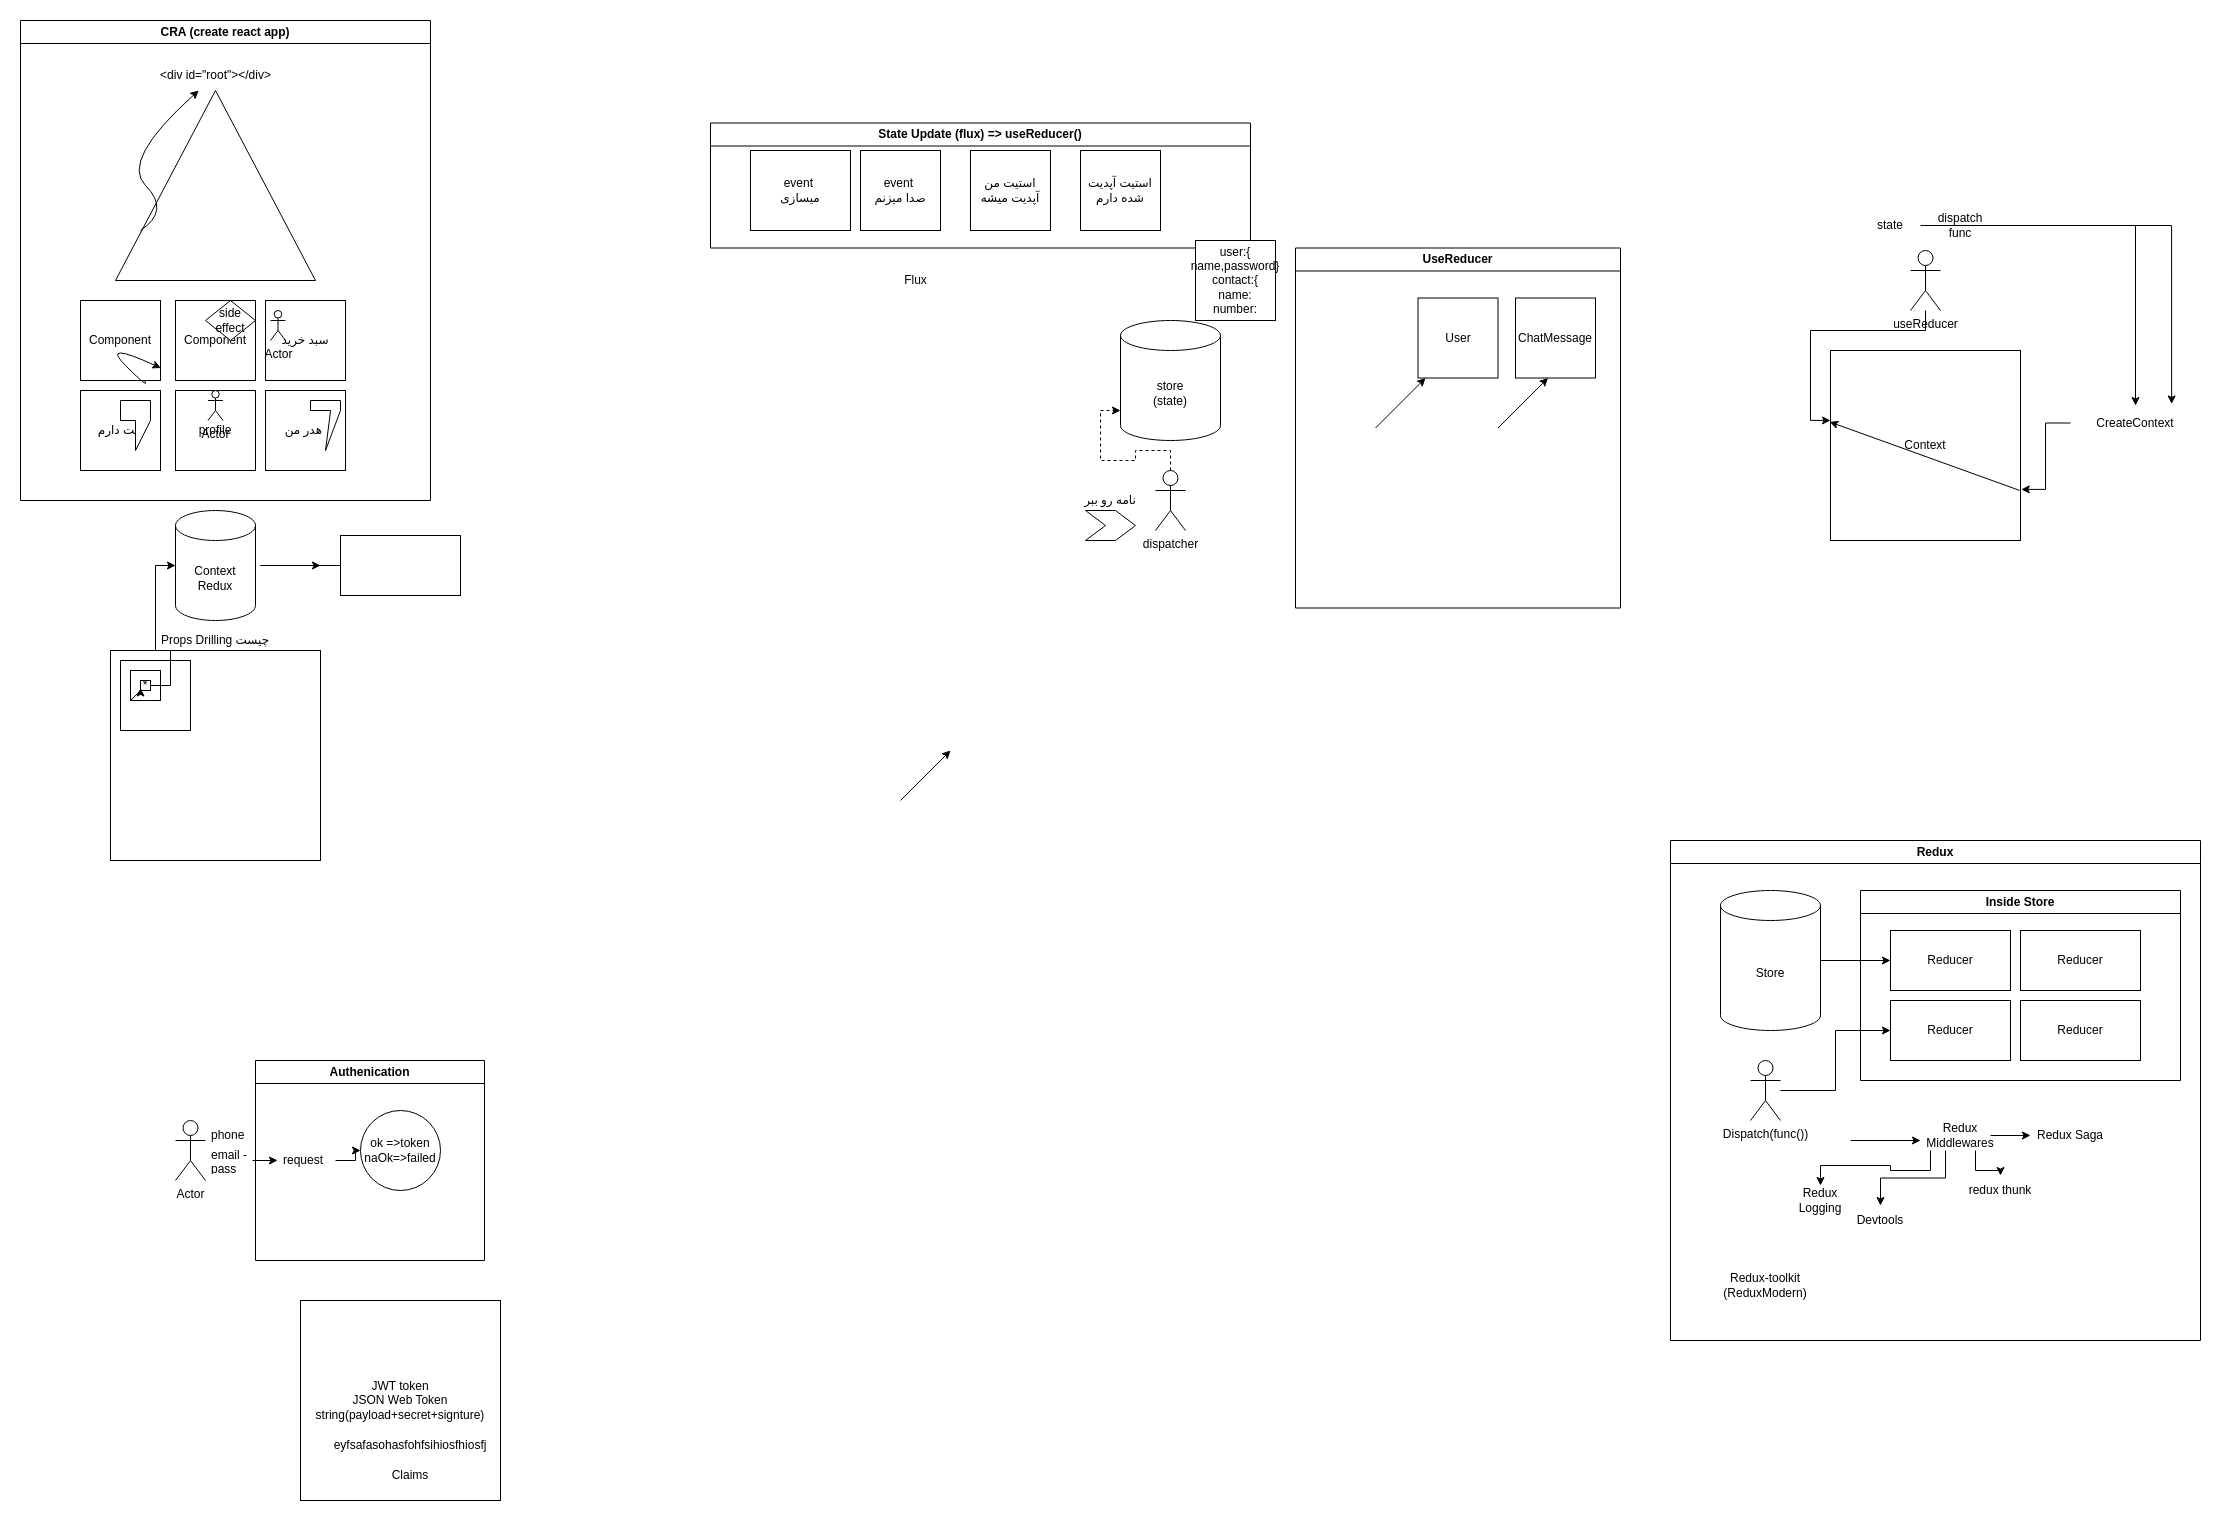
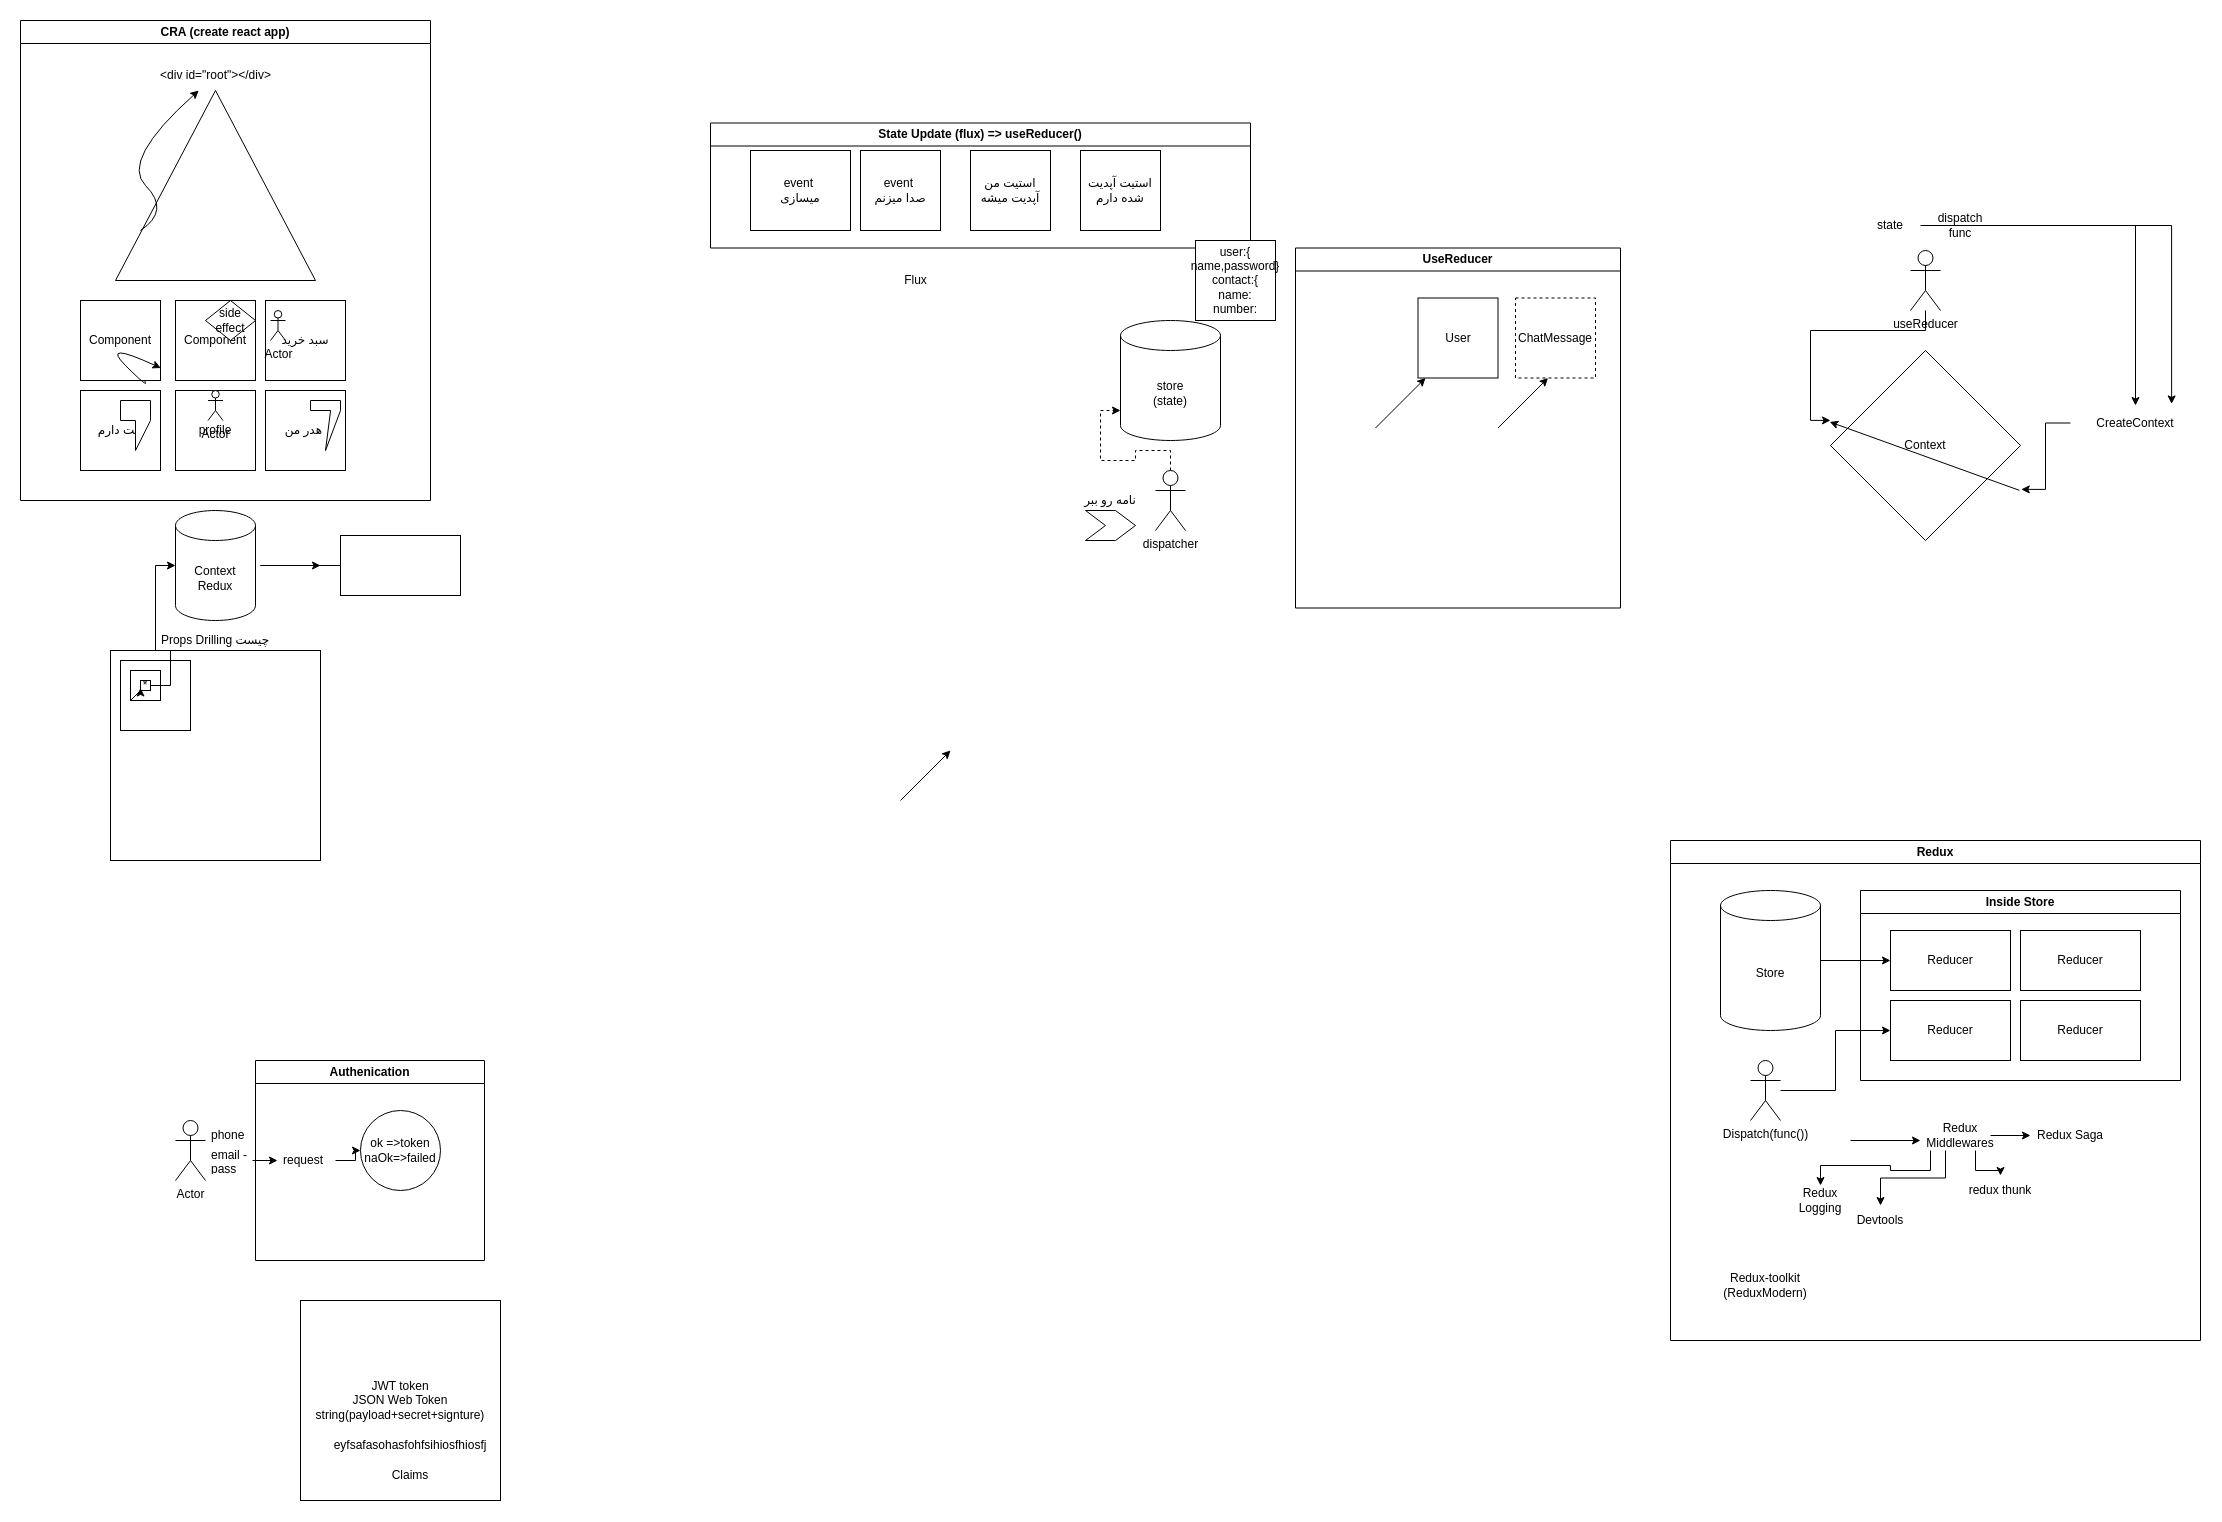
(1556, 338) -> (1556, 338)
(1926, 446) -> (1926, 446)
